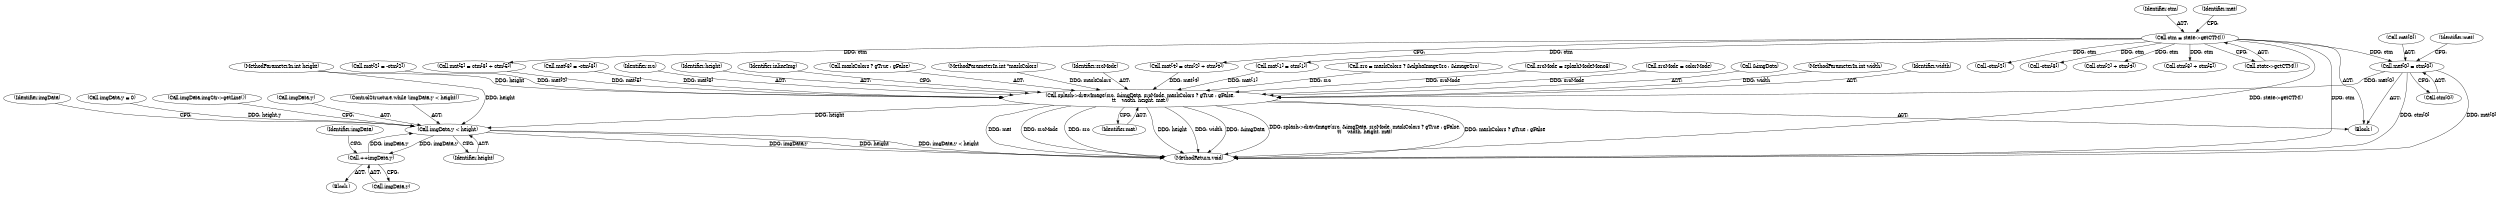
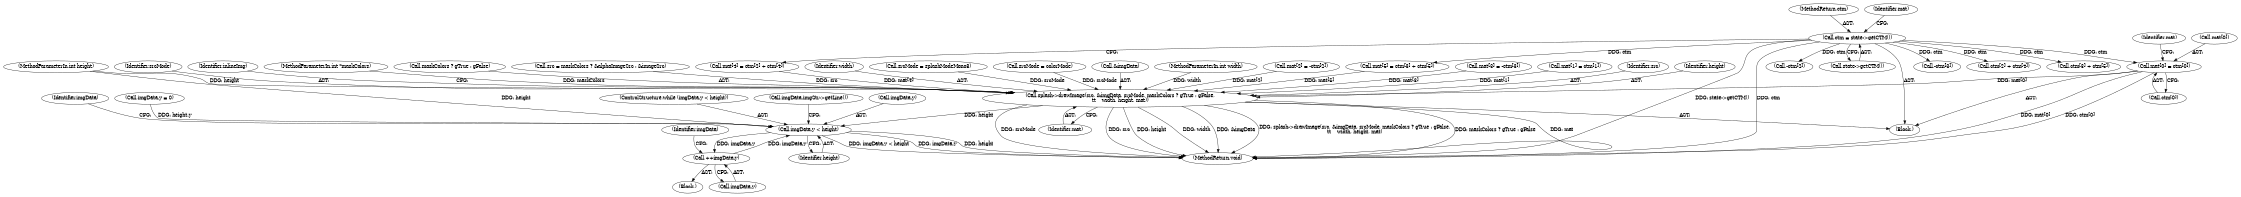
(2161, 10) -> (1824, 10)
(1726, 46) -> none
